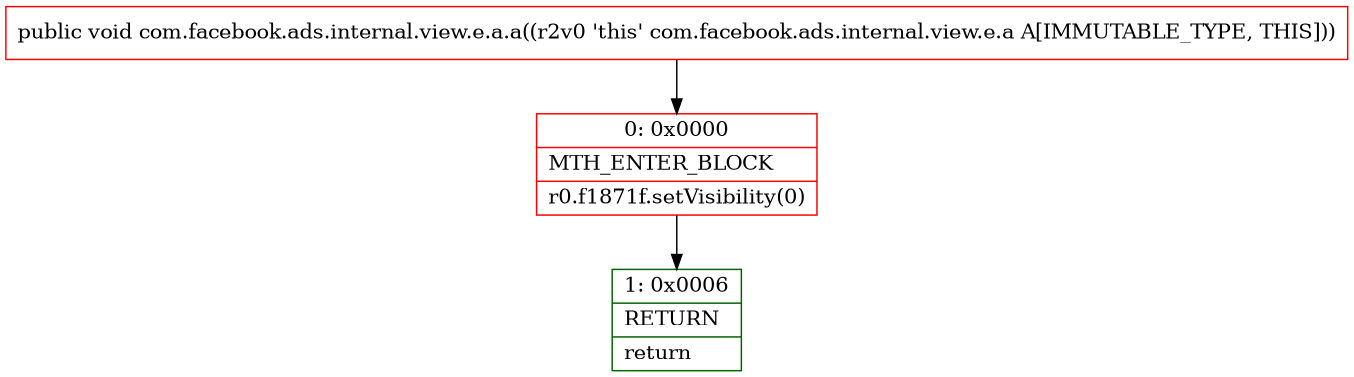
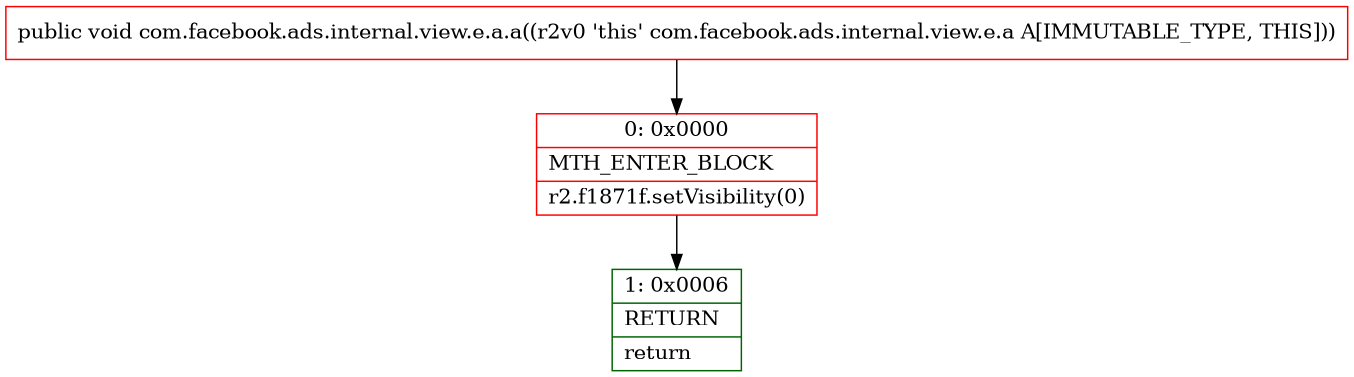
(677, 197) -> (677, 197)
